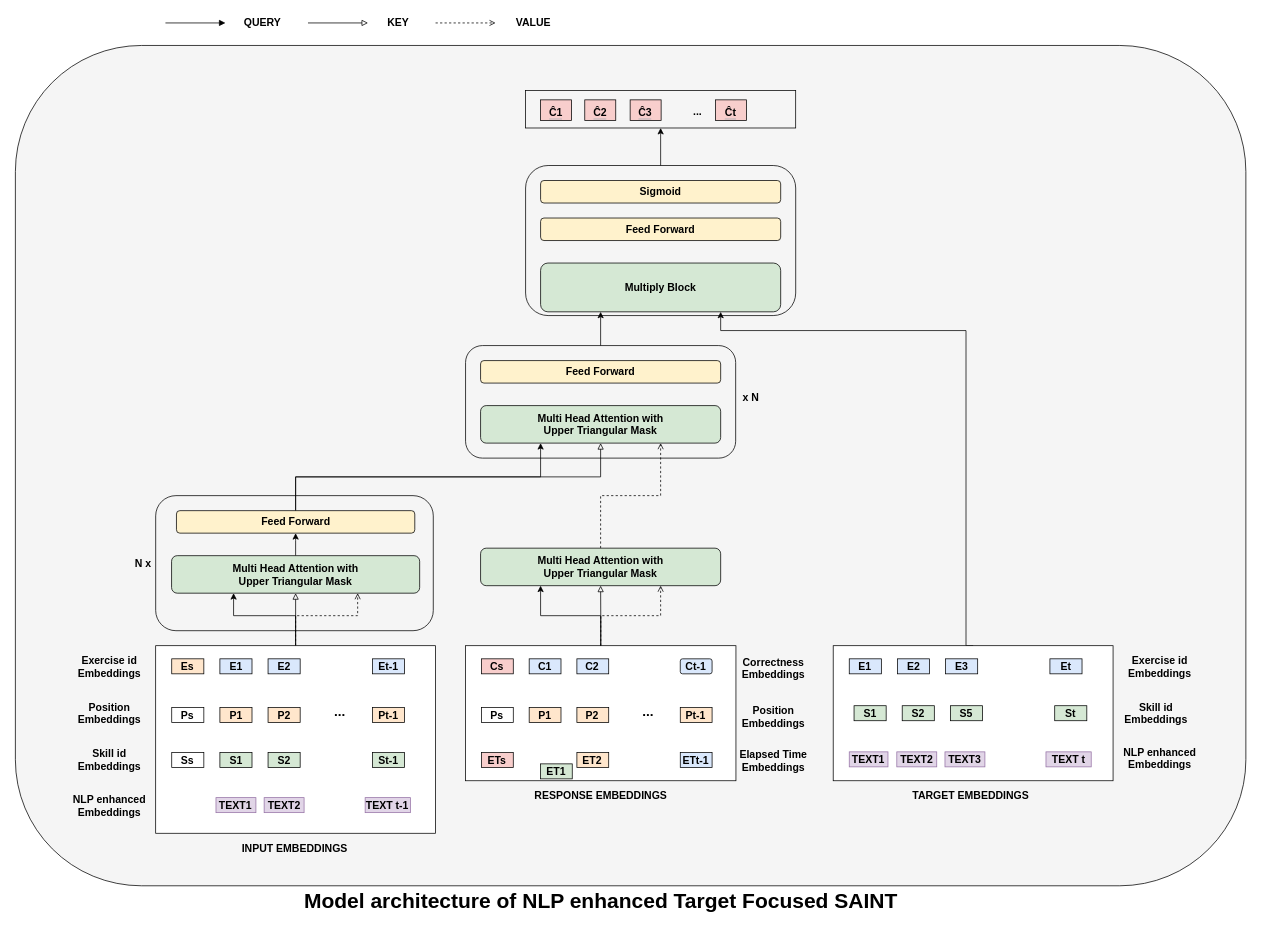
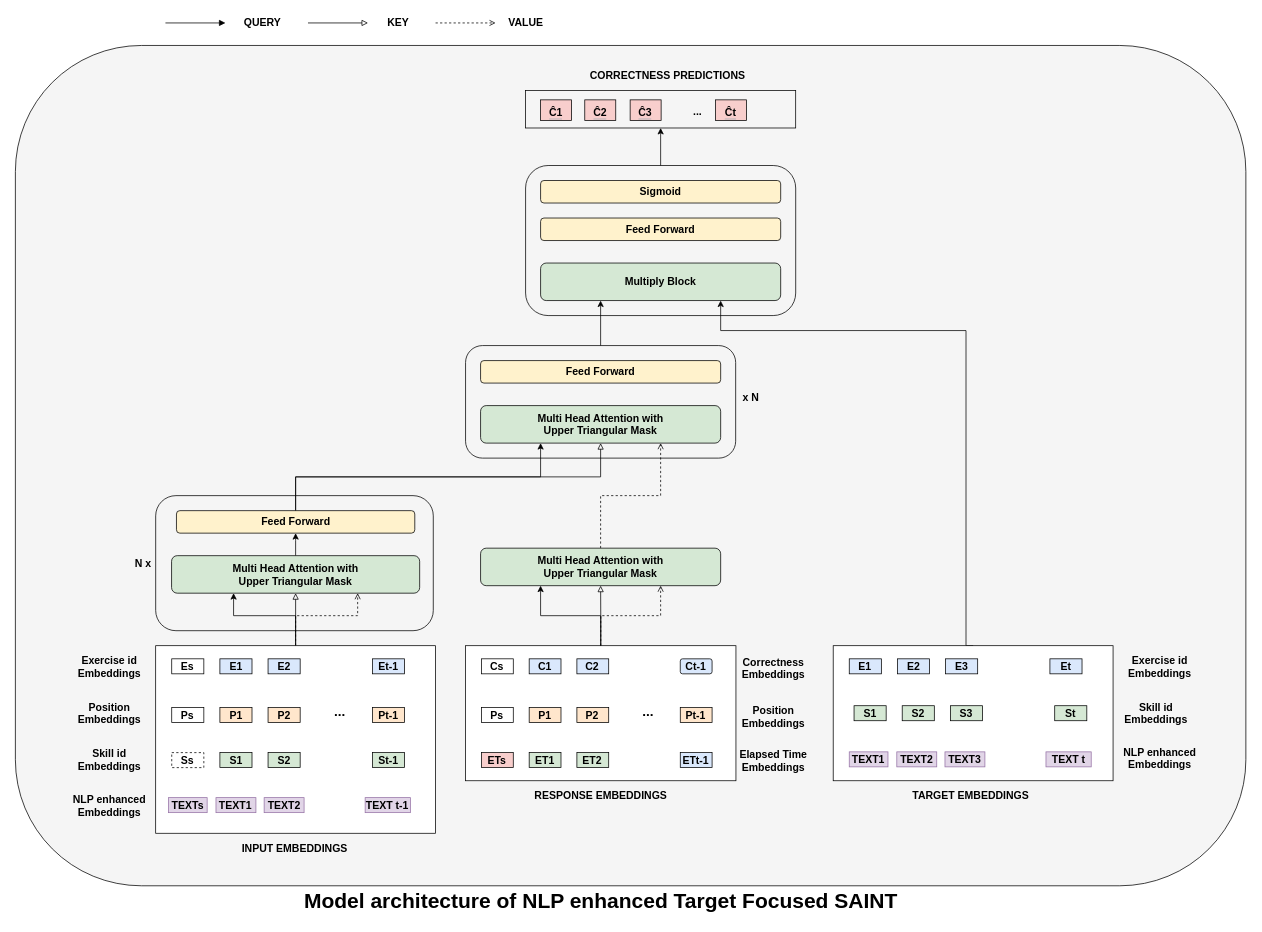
(533, 23) -> (526, 23)
none -> (667, 75)
(660, 287) -> (660, 282)
(188, 666) -> (188, 666)
(497, 666) -> (497, 666)
(966, 713) -> (966, 713)
(188, 760) -> (188, 760)
(593, 760) -> (593, 760)
(556, 771) -> (545, 760)
none -> (188, 805)
